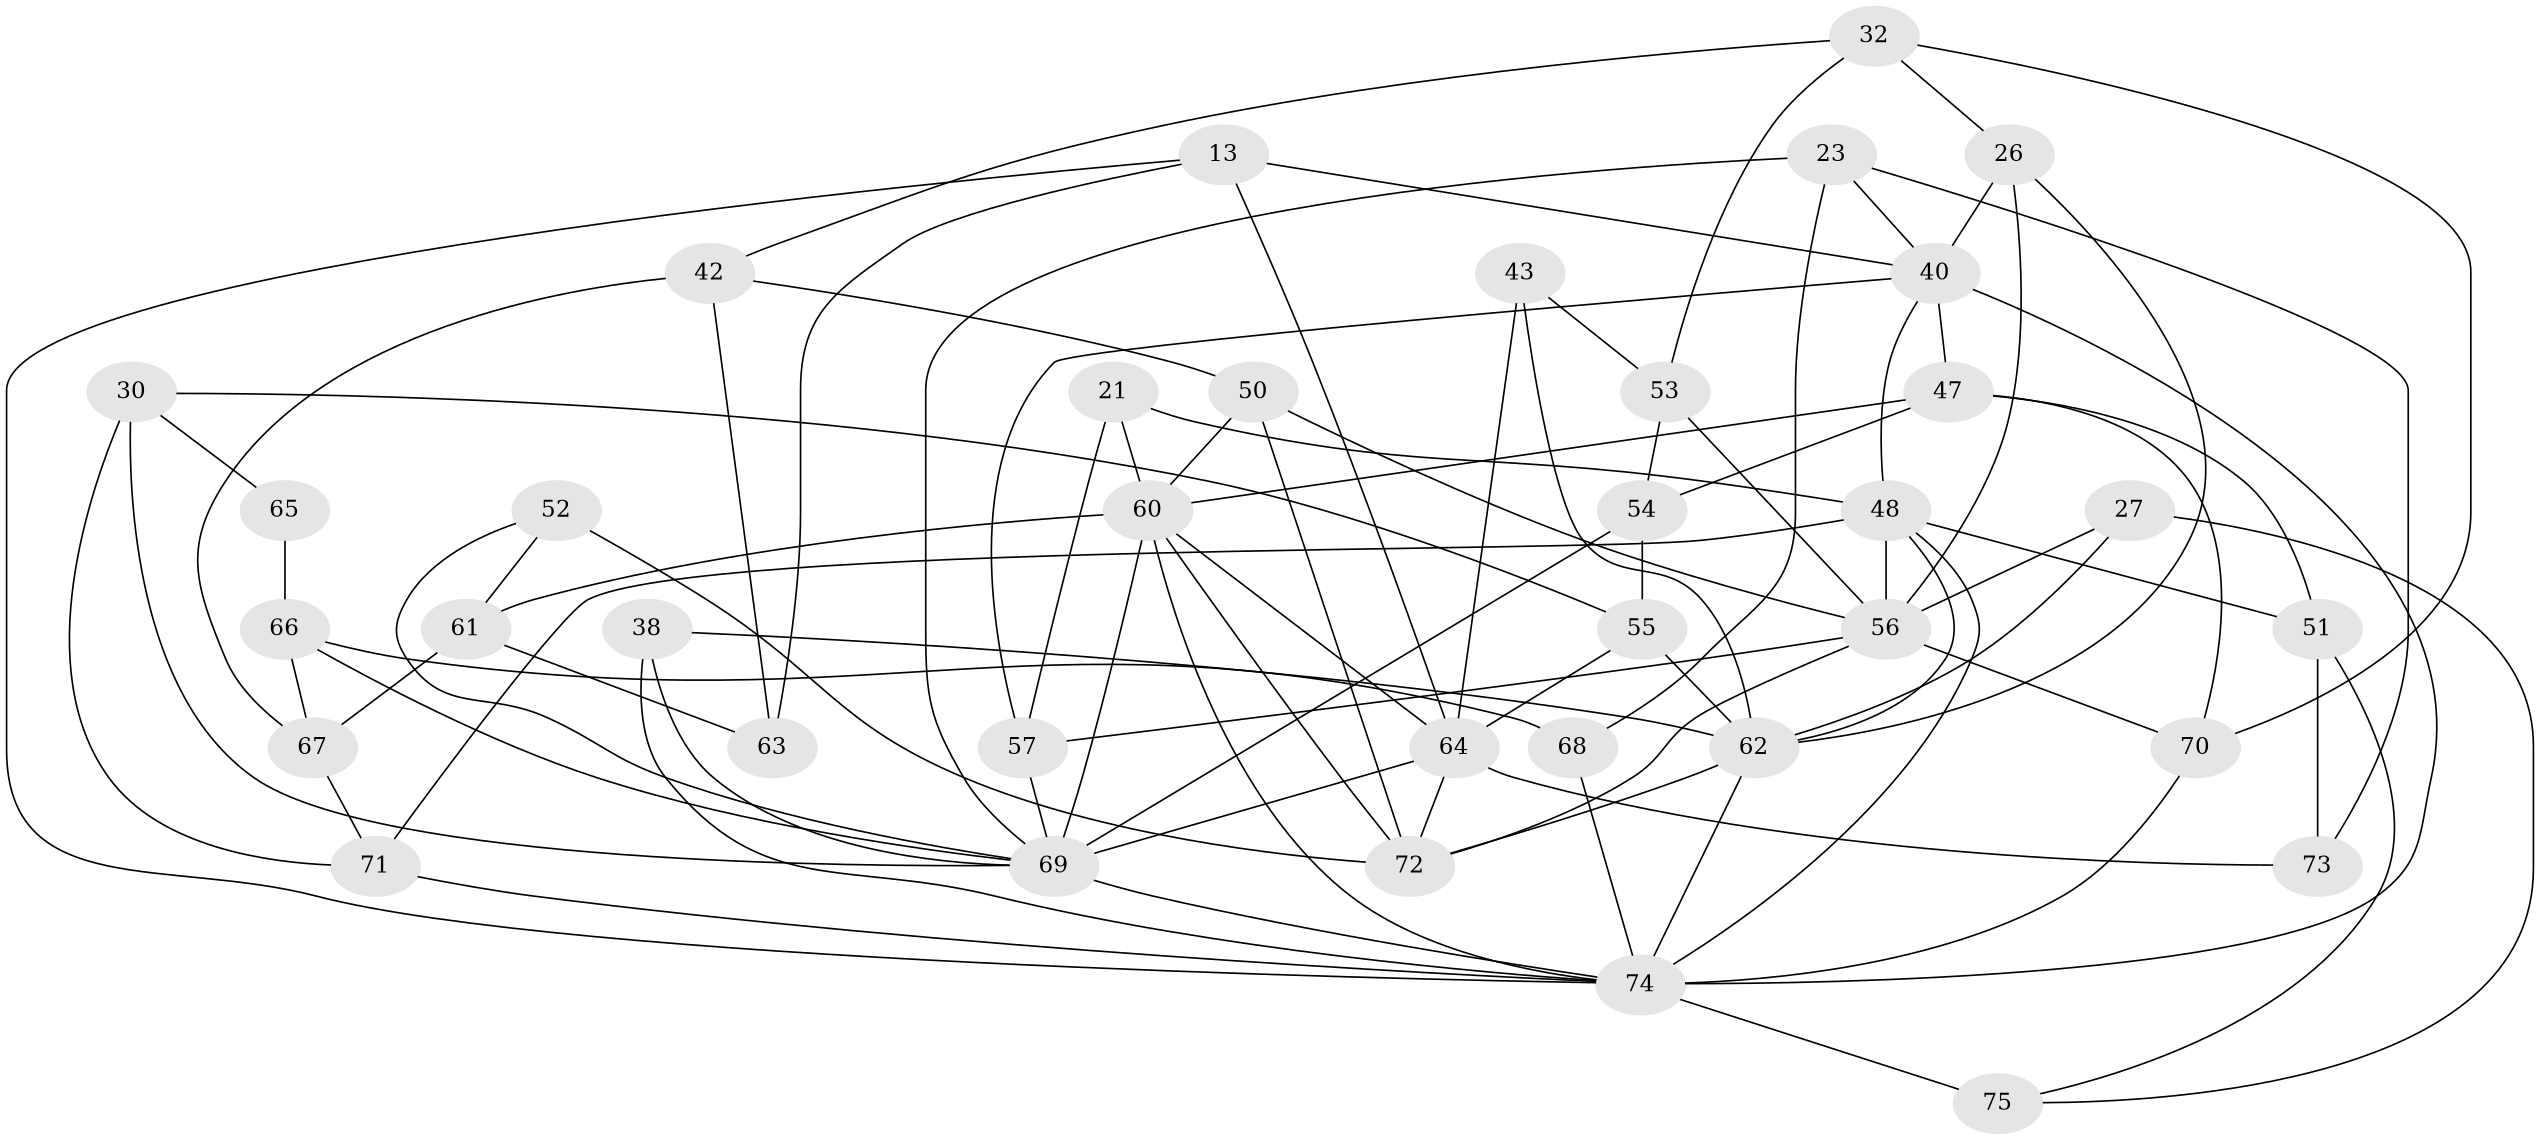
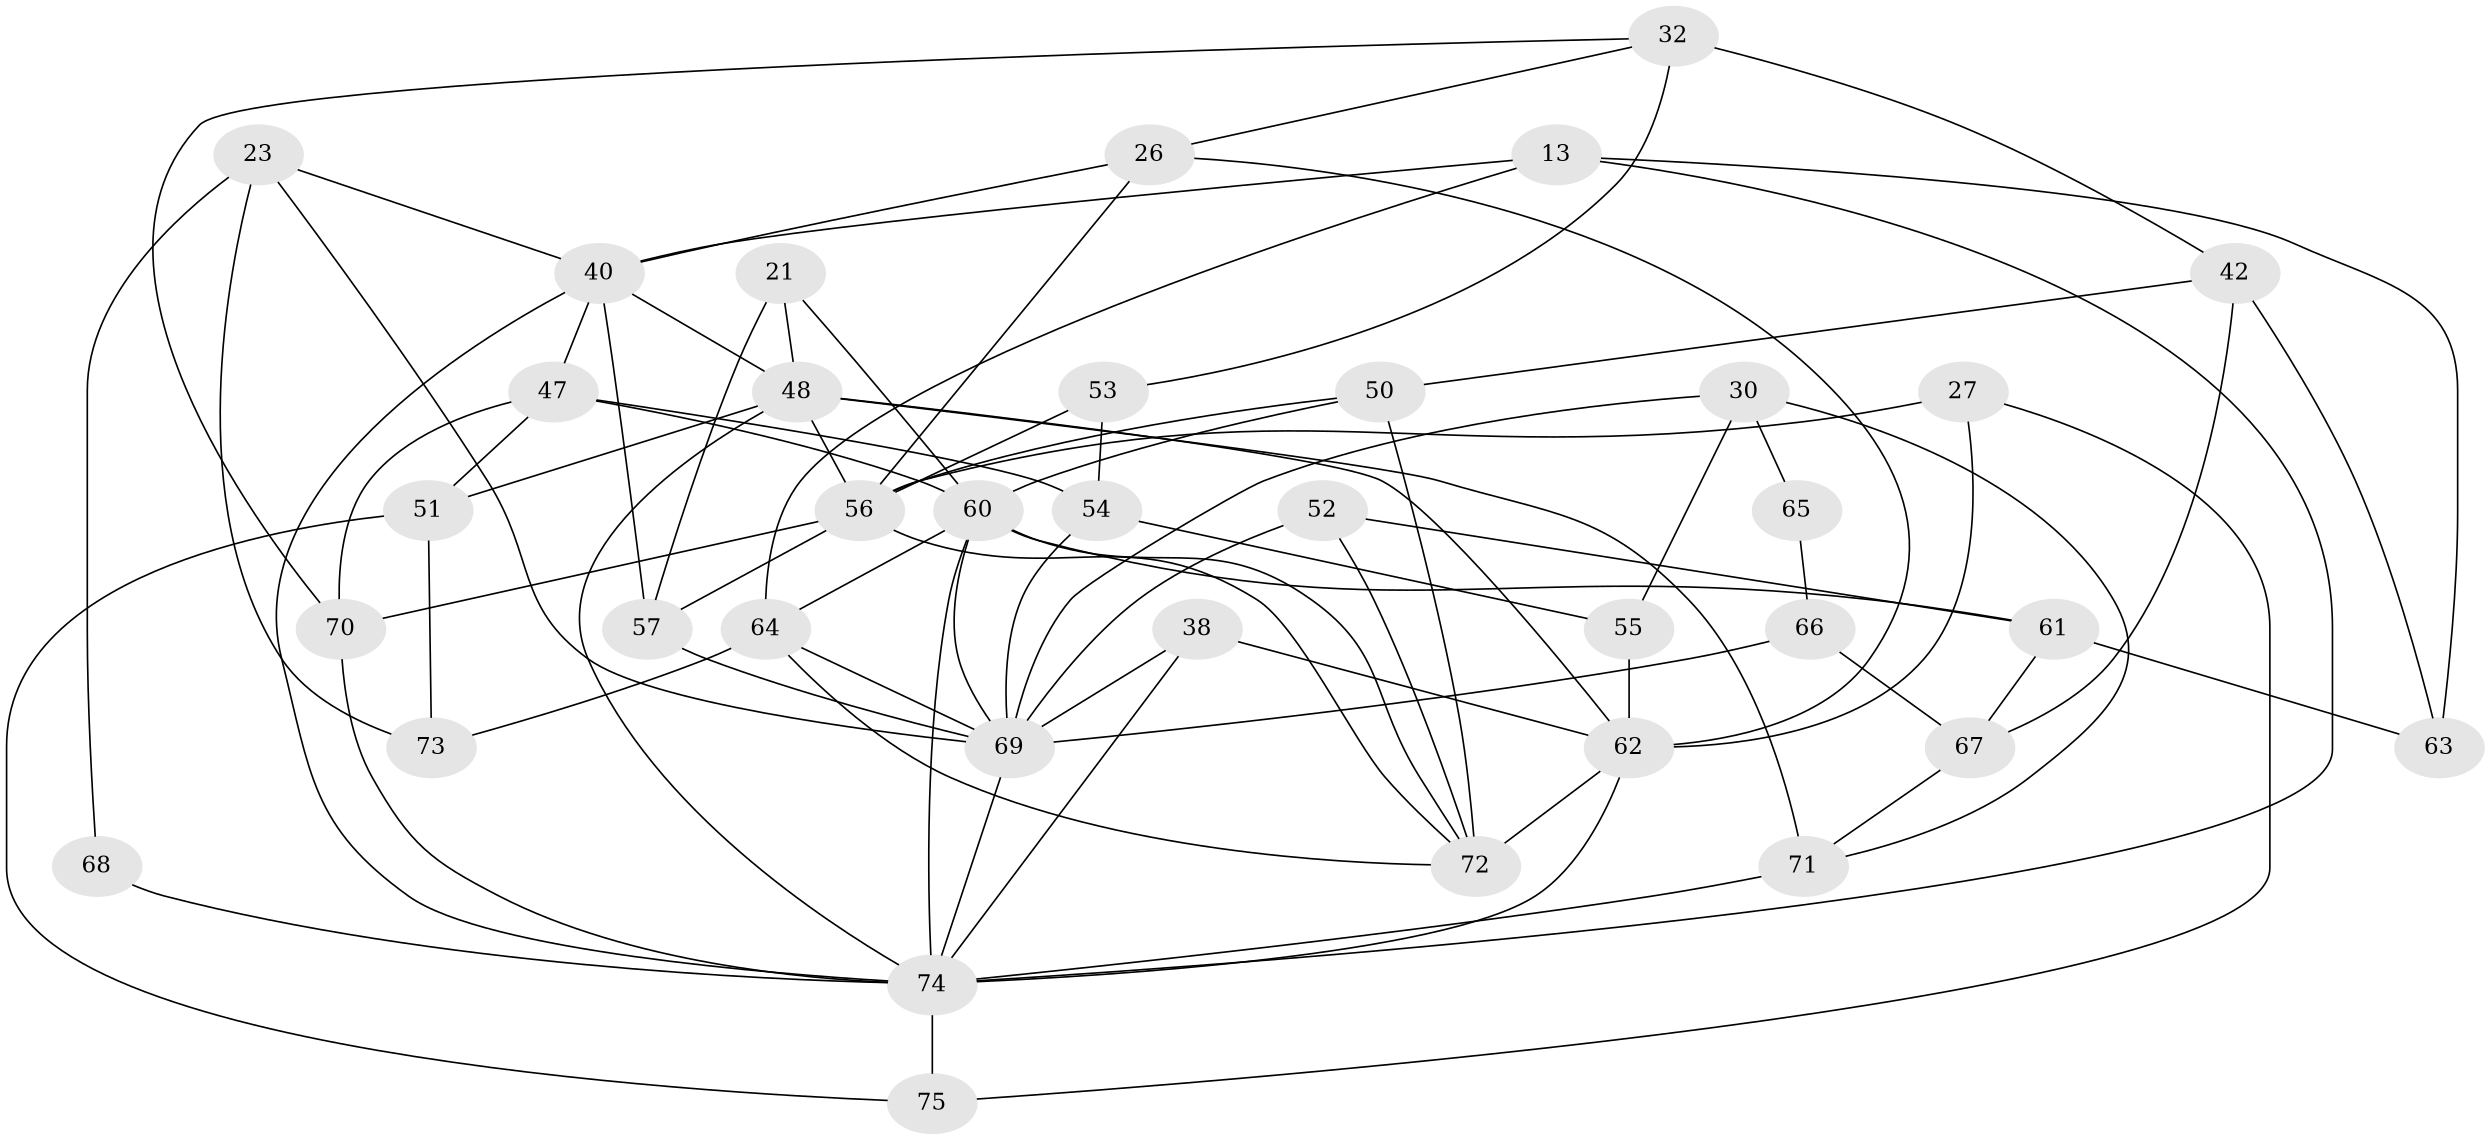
(1520, 273) -> none
(904, 673) -> none
(1545, 690) -> none
